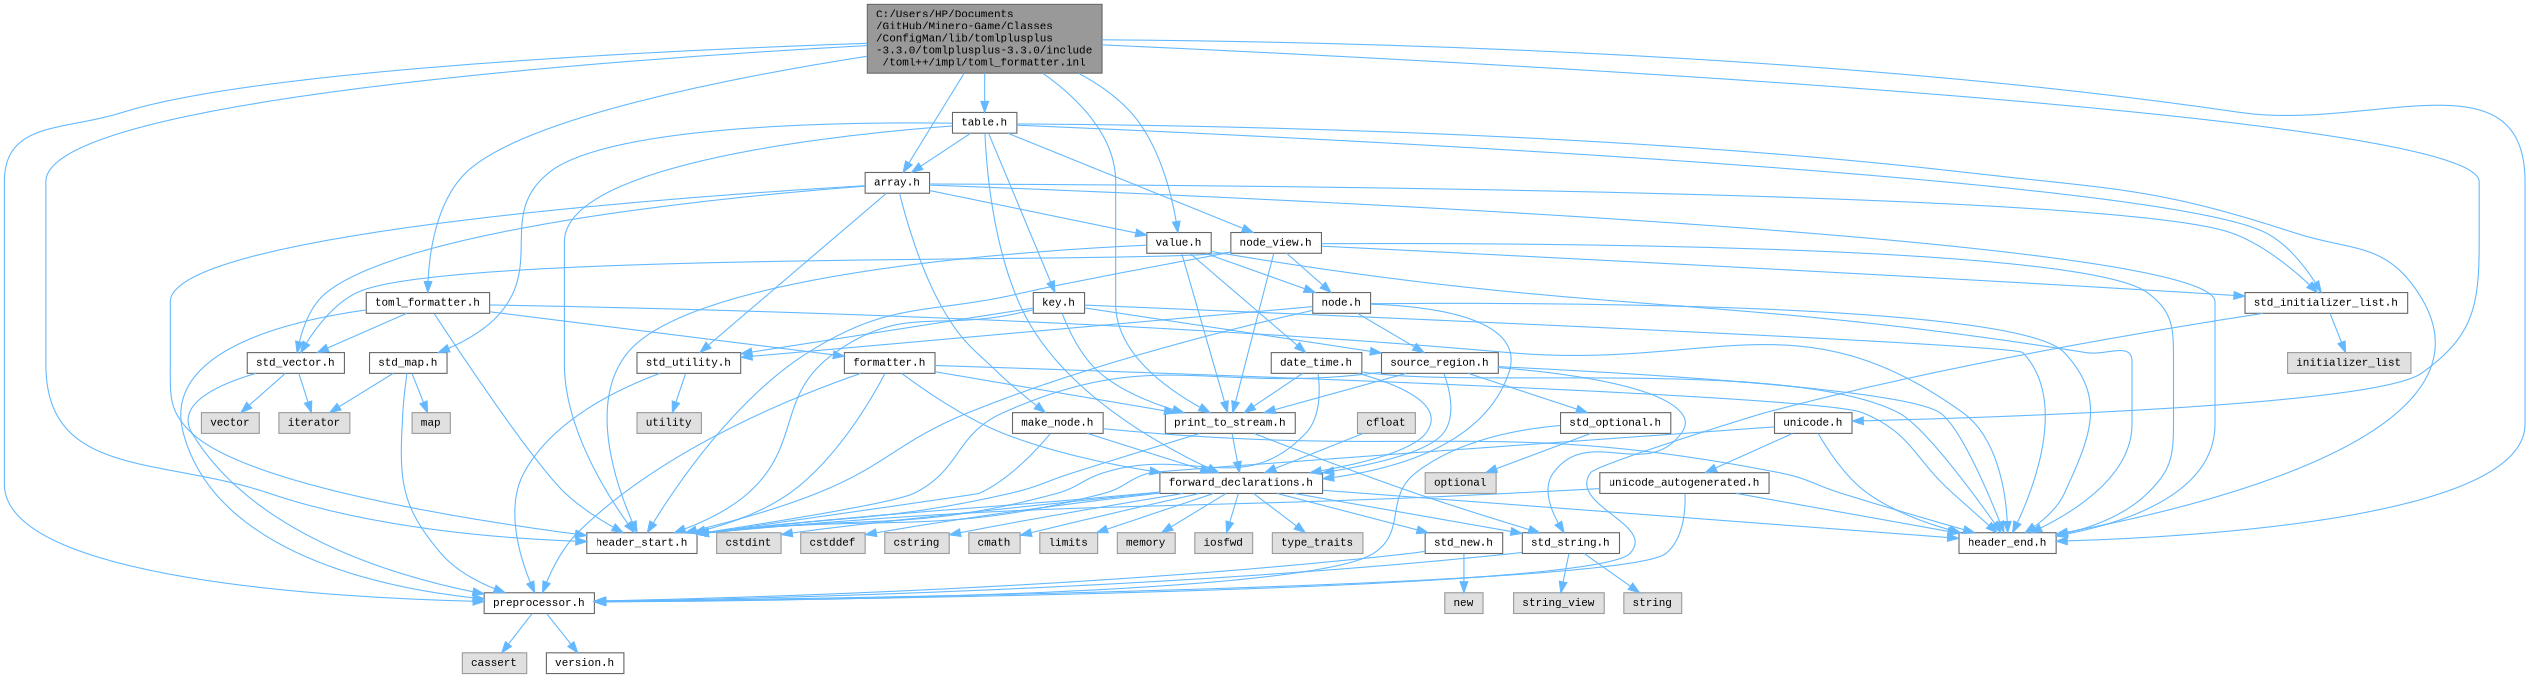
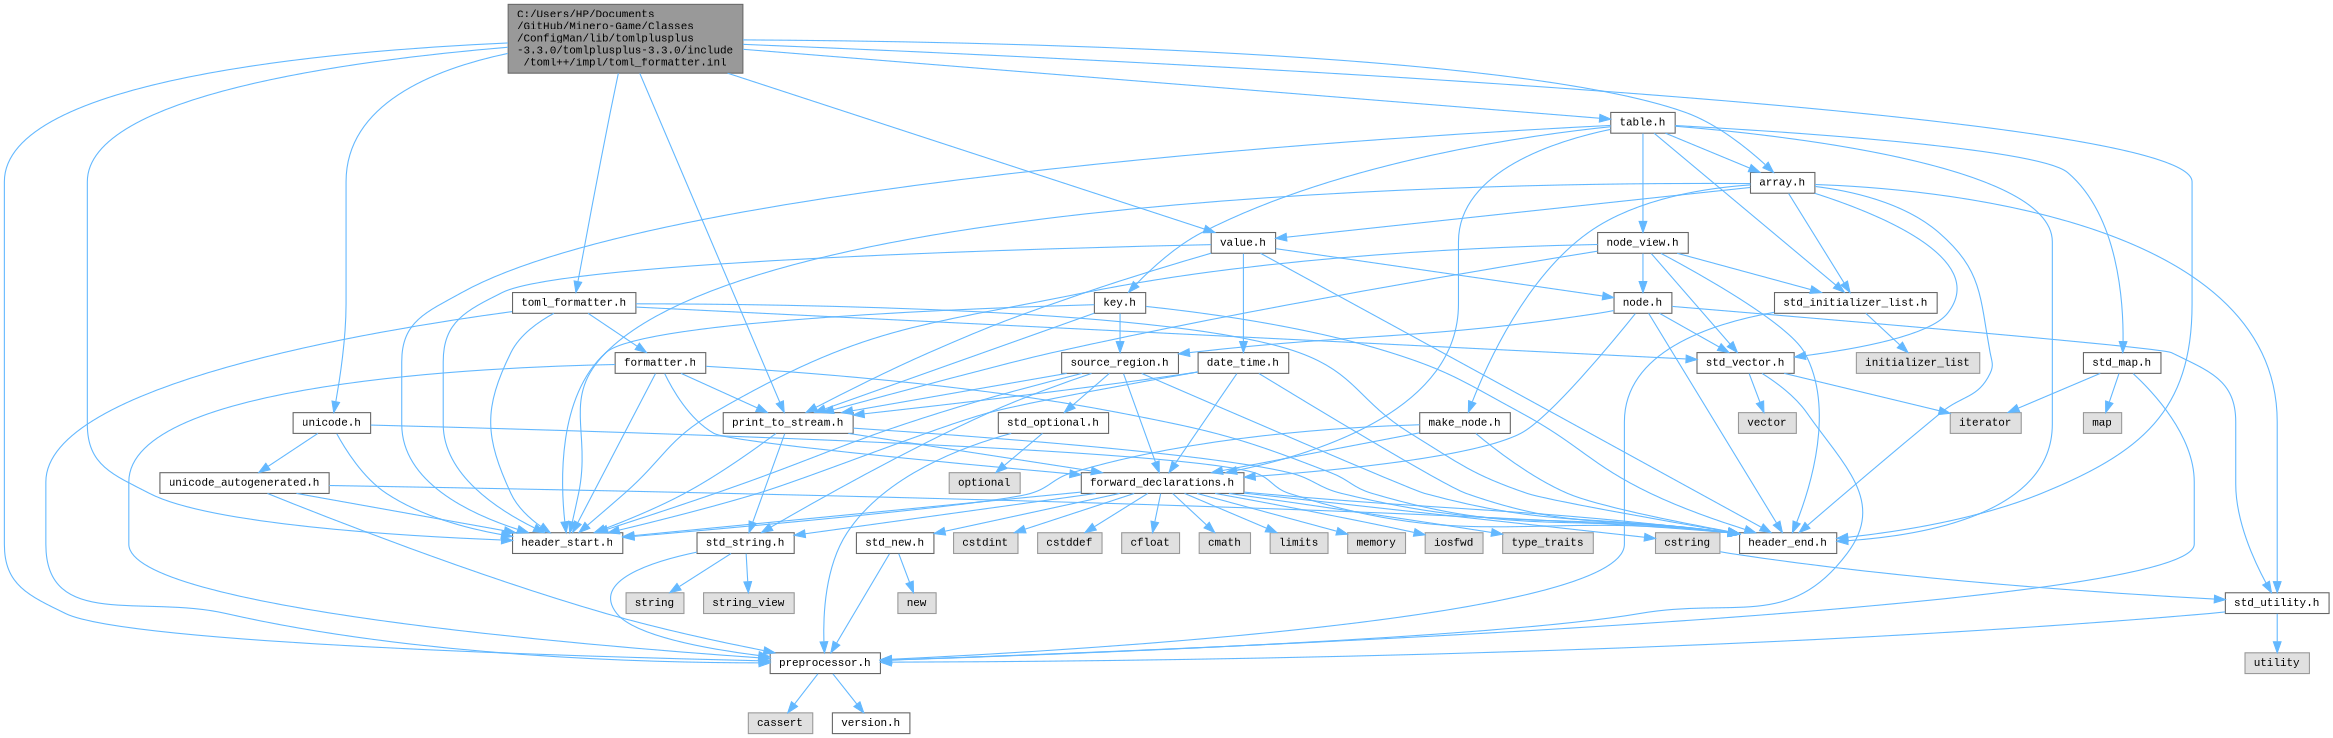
(893, 330) -> (1967, 581)
(997, 402) -> (1689, 330)
(1319, 451) -> (1157, 512)
none -> (1313, 482)
